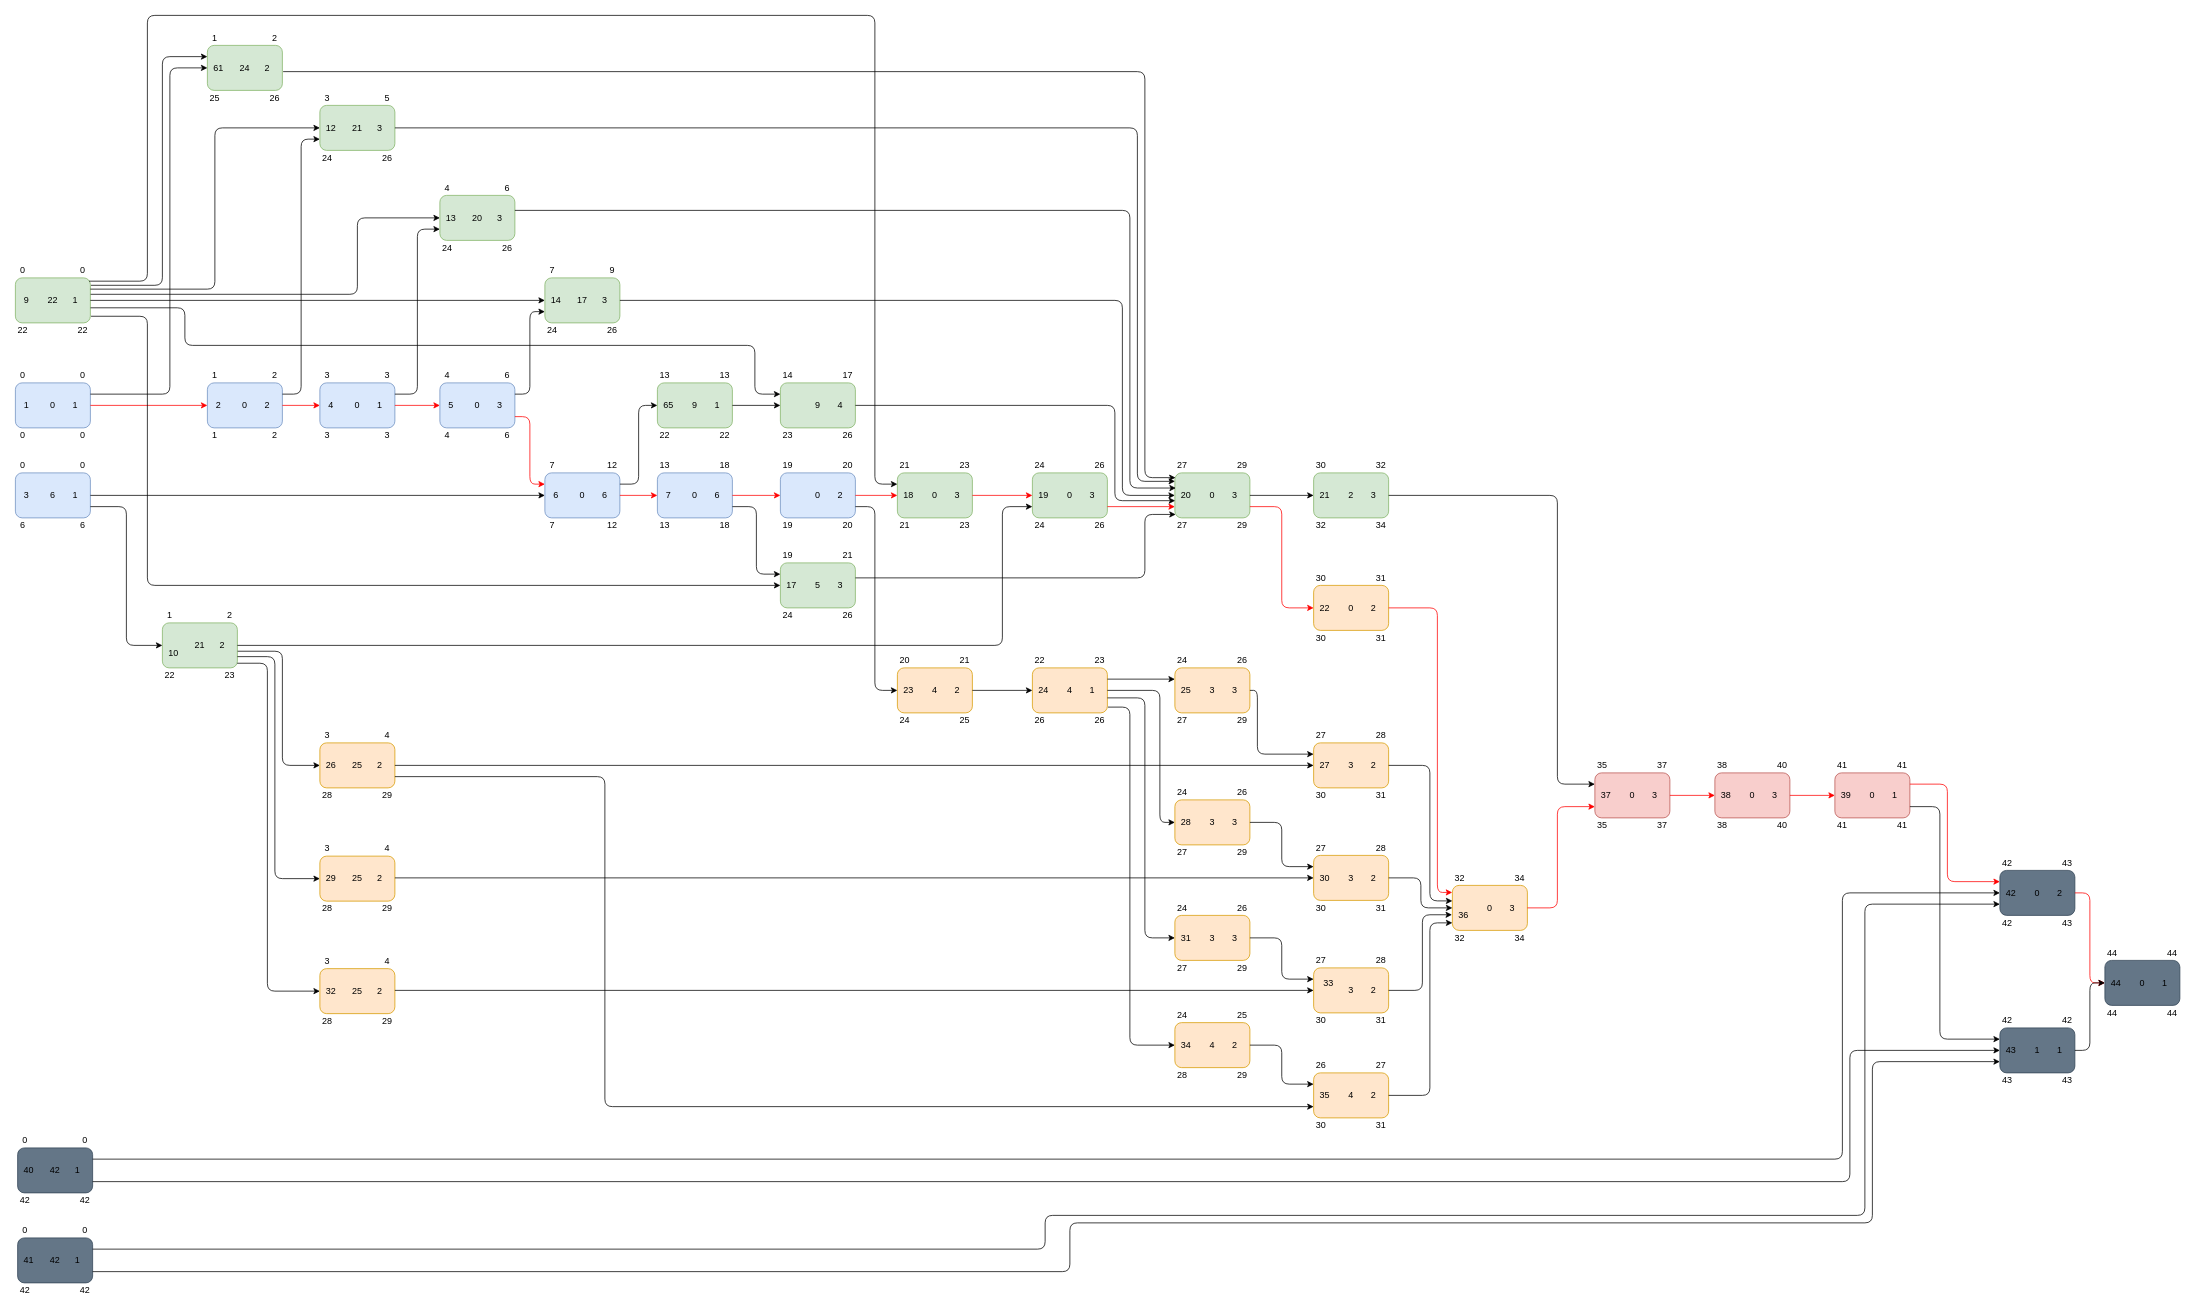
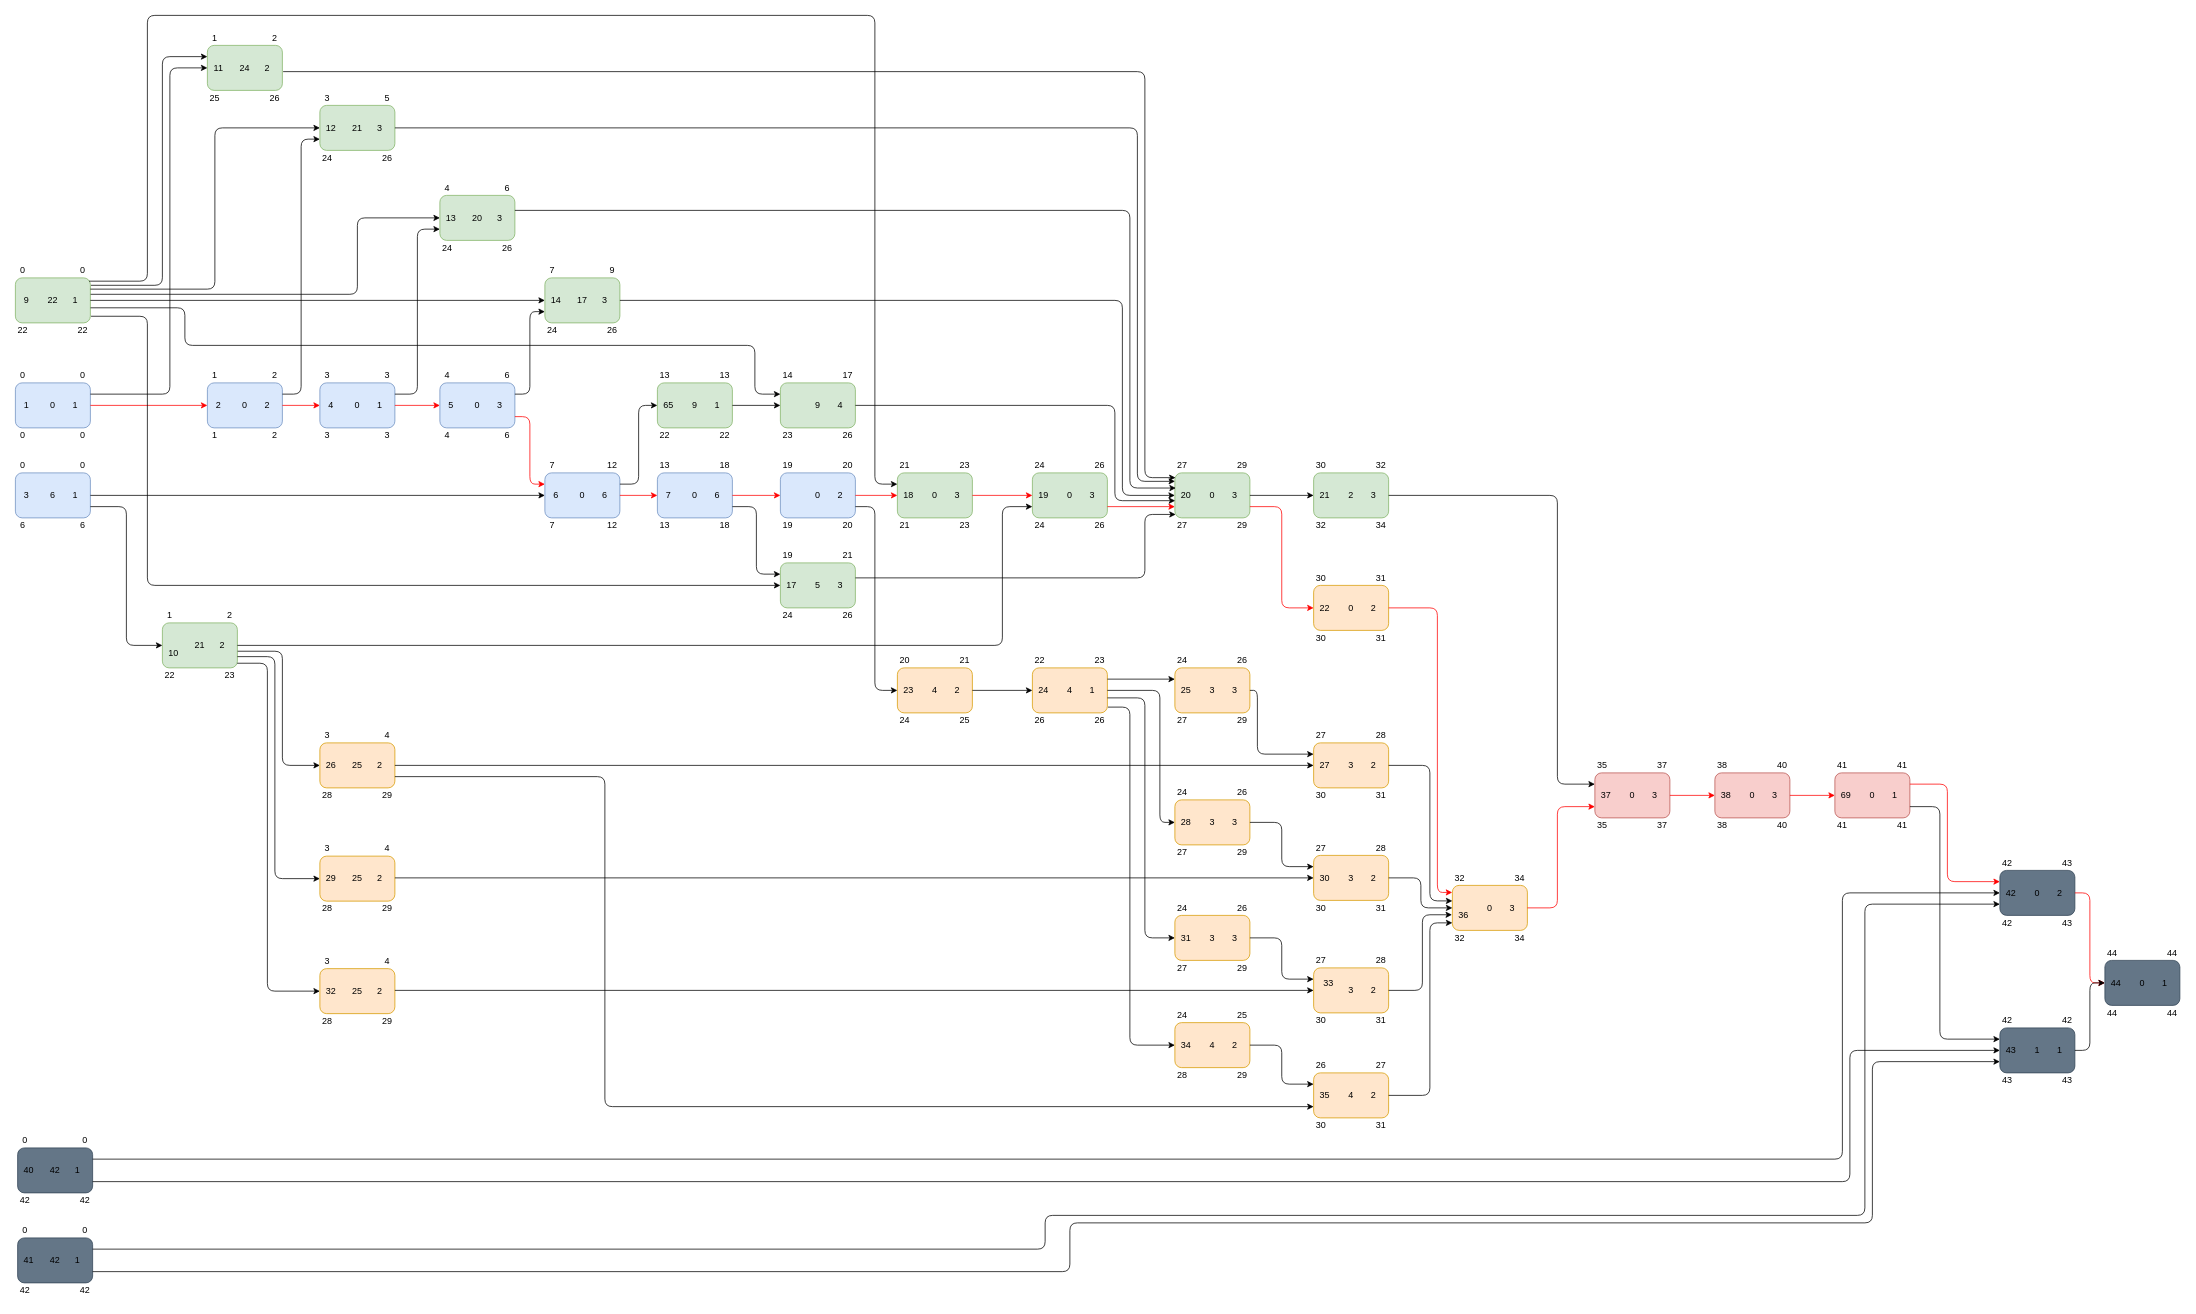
(219, 68) -> (219, 68)
(1846, 795) -> (1846, 795)
